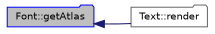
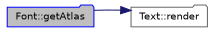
(118, 24) -> (107, 10)
